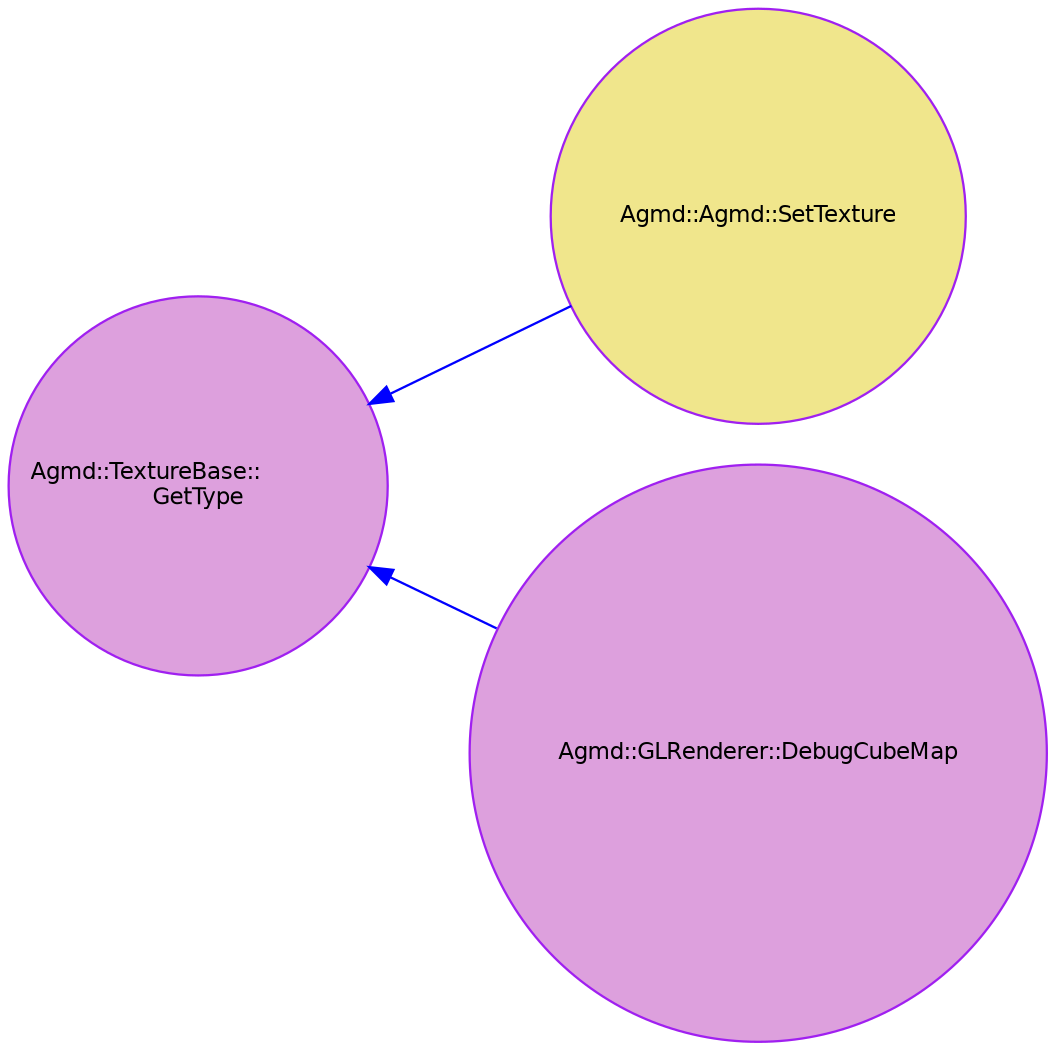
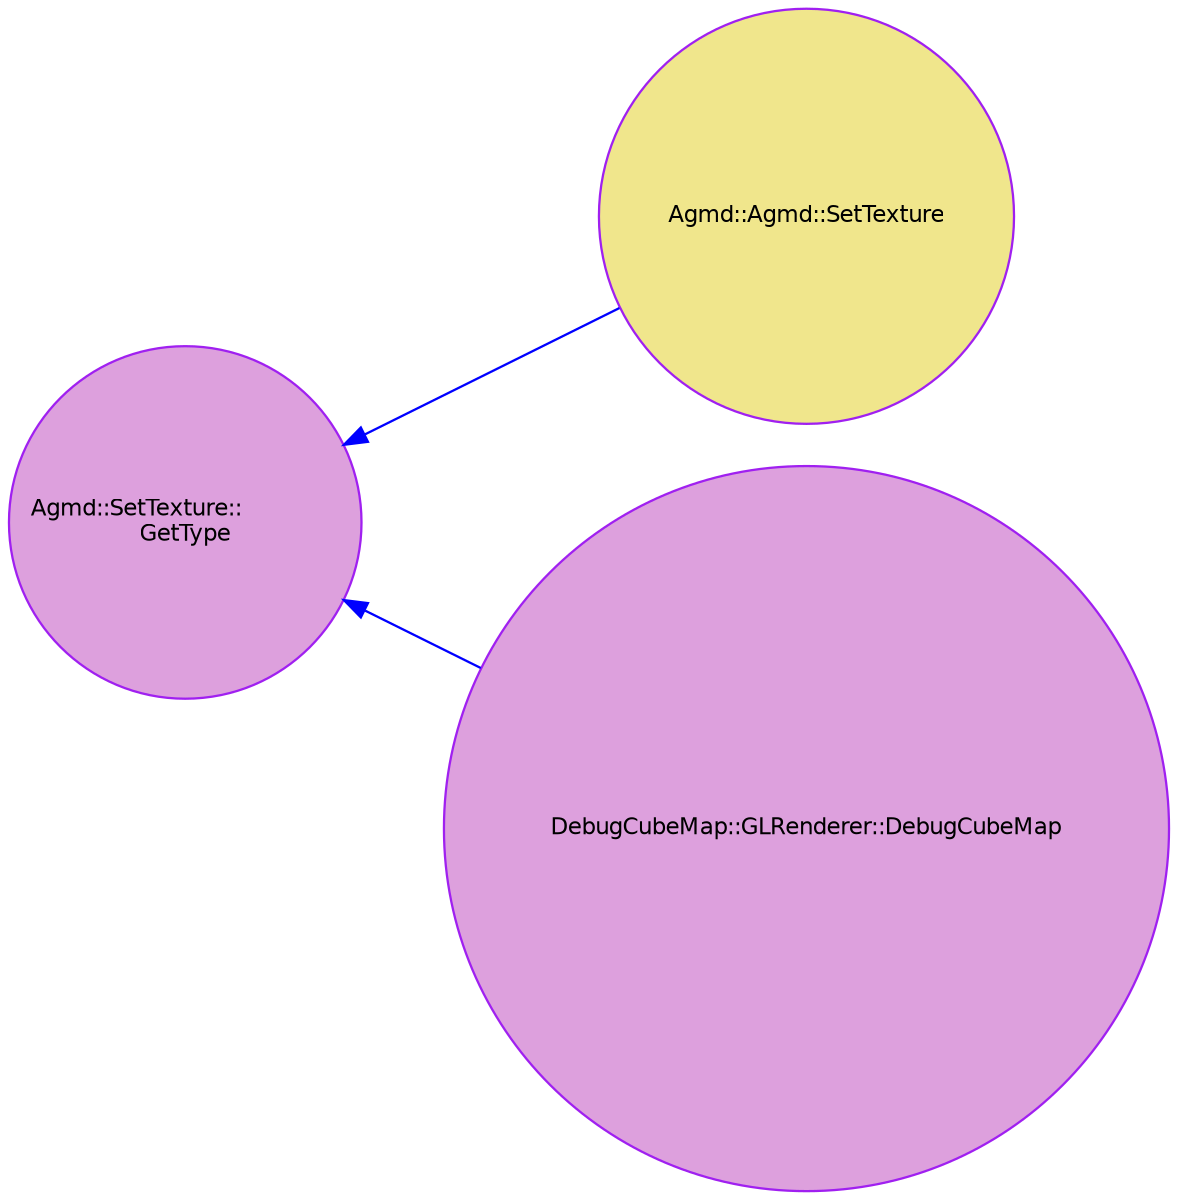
(198, 486) -> (185, 522)
(758, 753) -> (806, 829)
